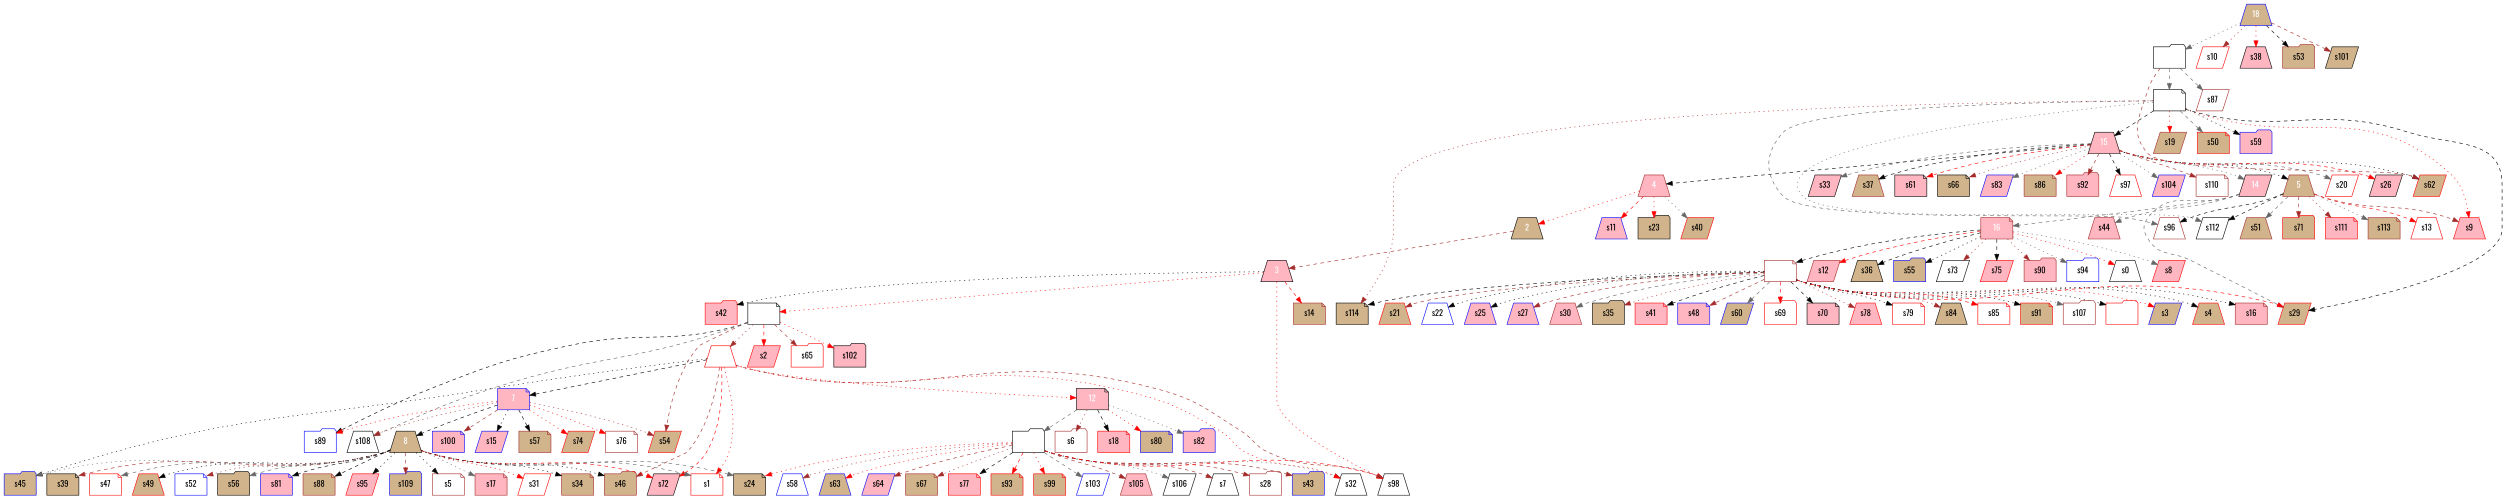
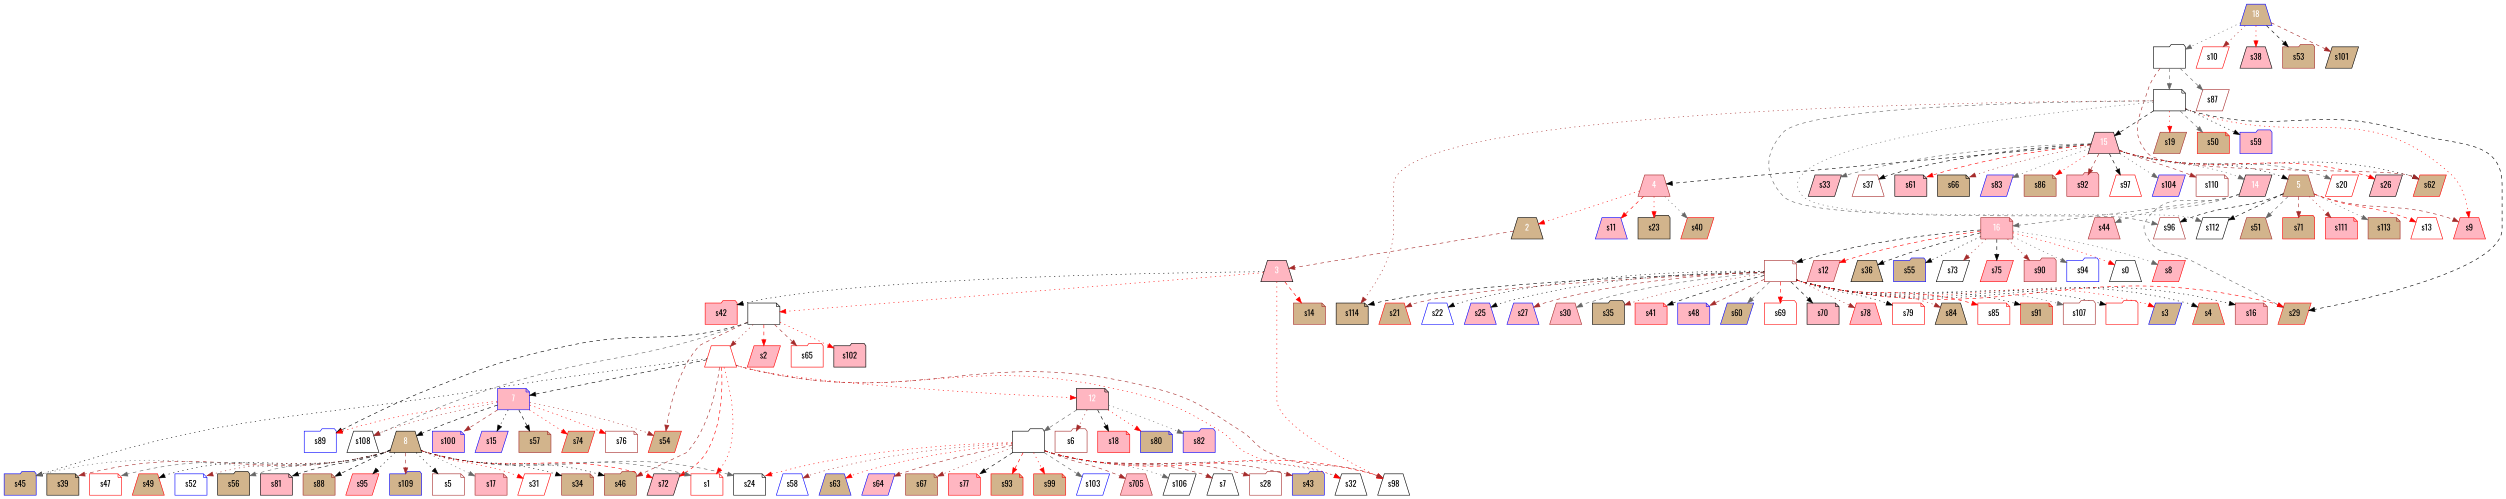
(1868, 186) -> (1868, 186)
(276, 485) -> (276, 485)
(750, 485) -> (750, 485)
(1136, 485) -> (1136, 485)
